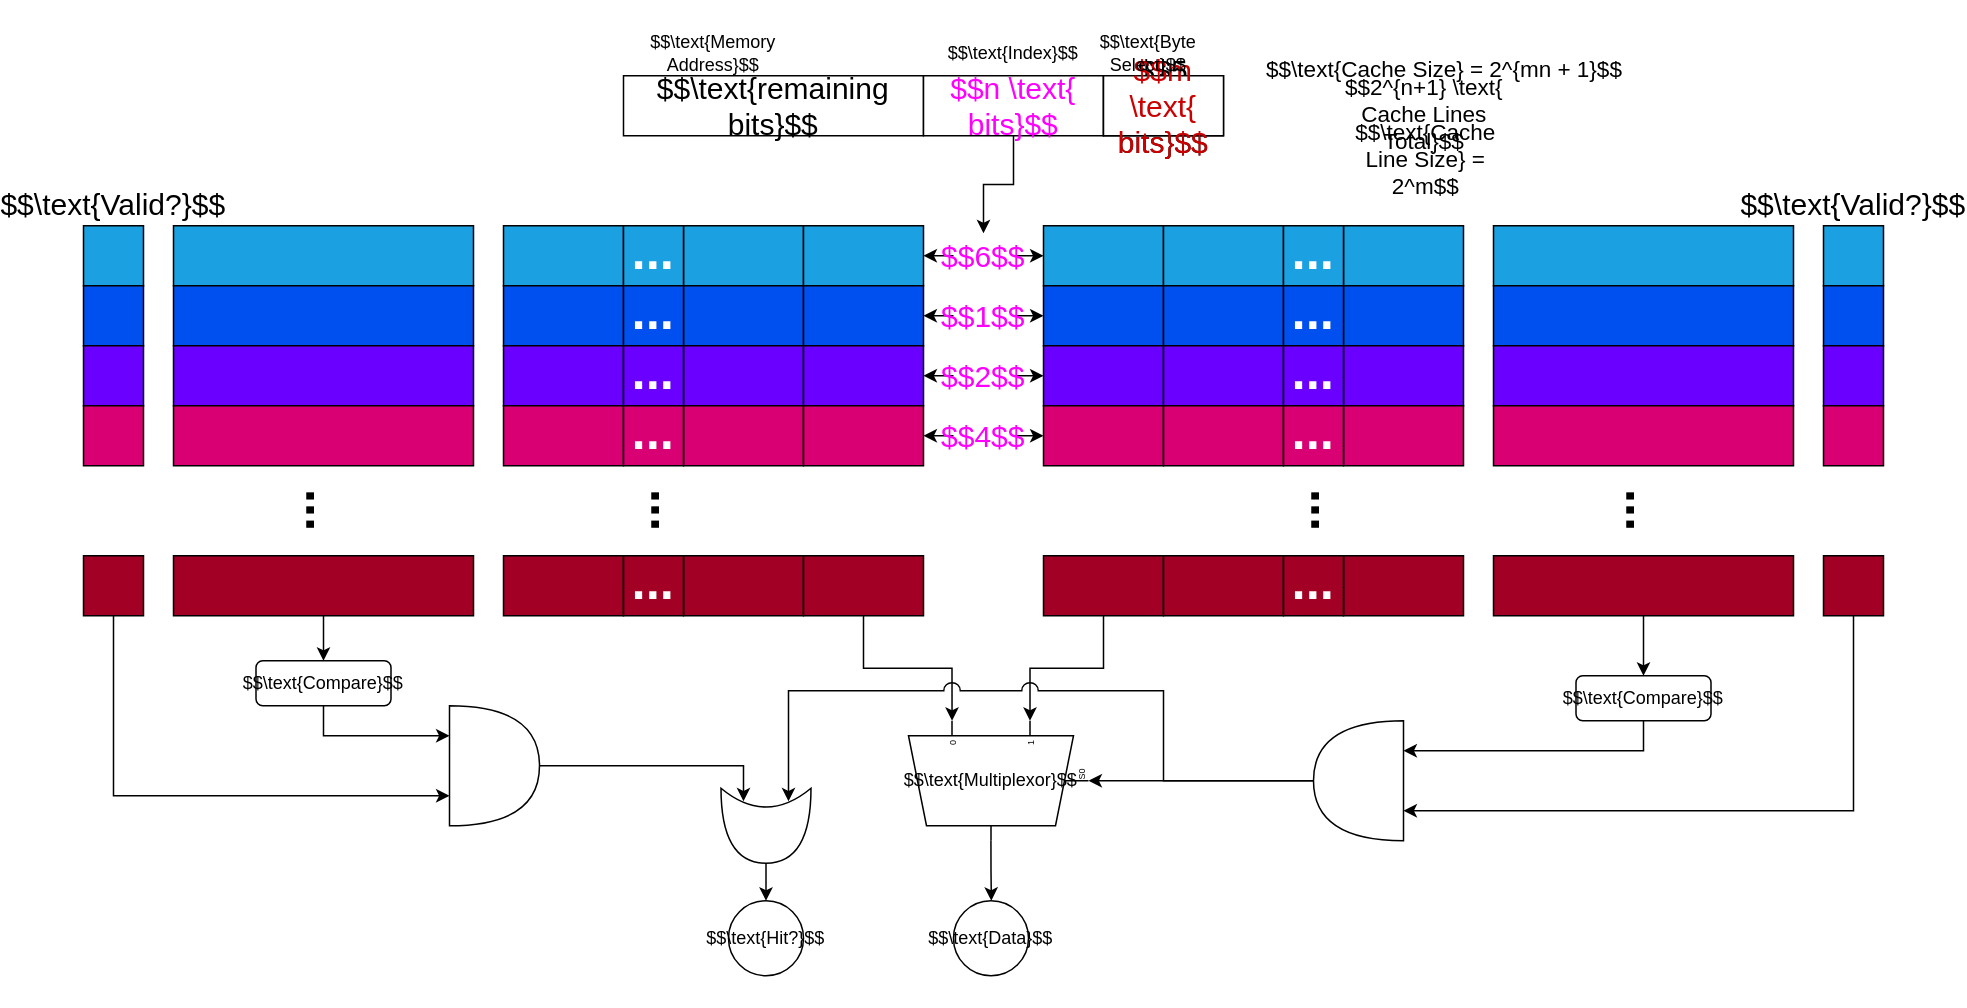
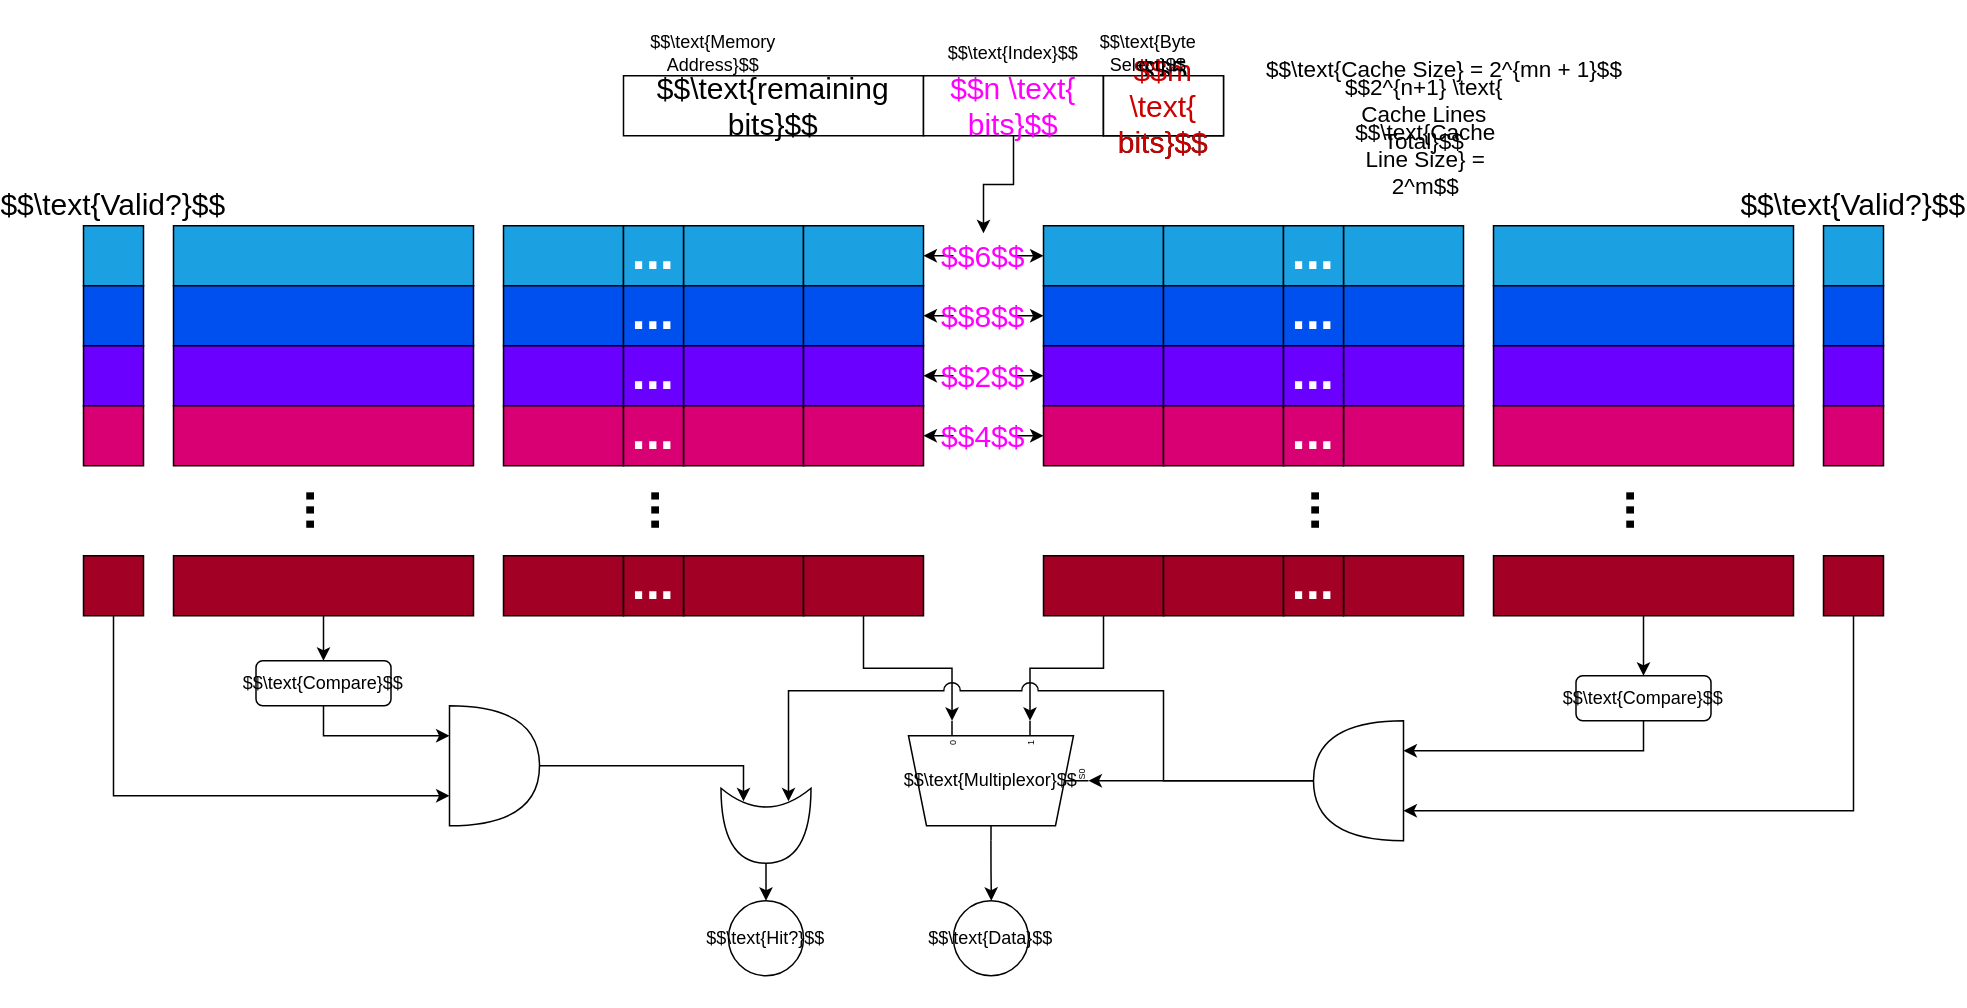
(983, 316) -> (983, 316)
